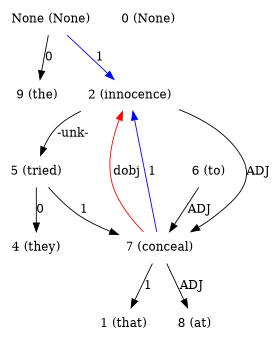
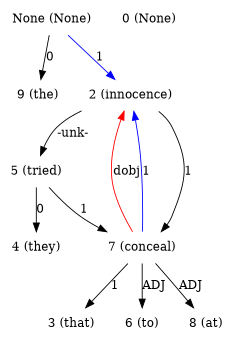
(258, 172) -> (189, 172)
(187, 206) -> (142, 281)
(124, 324) -> (71, 324)
